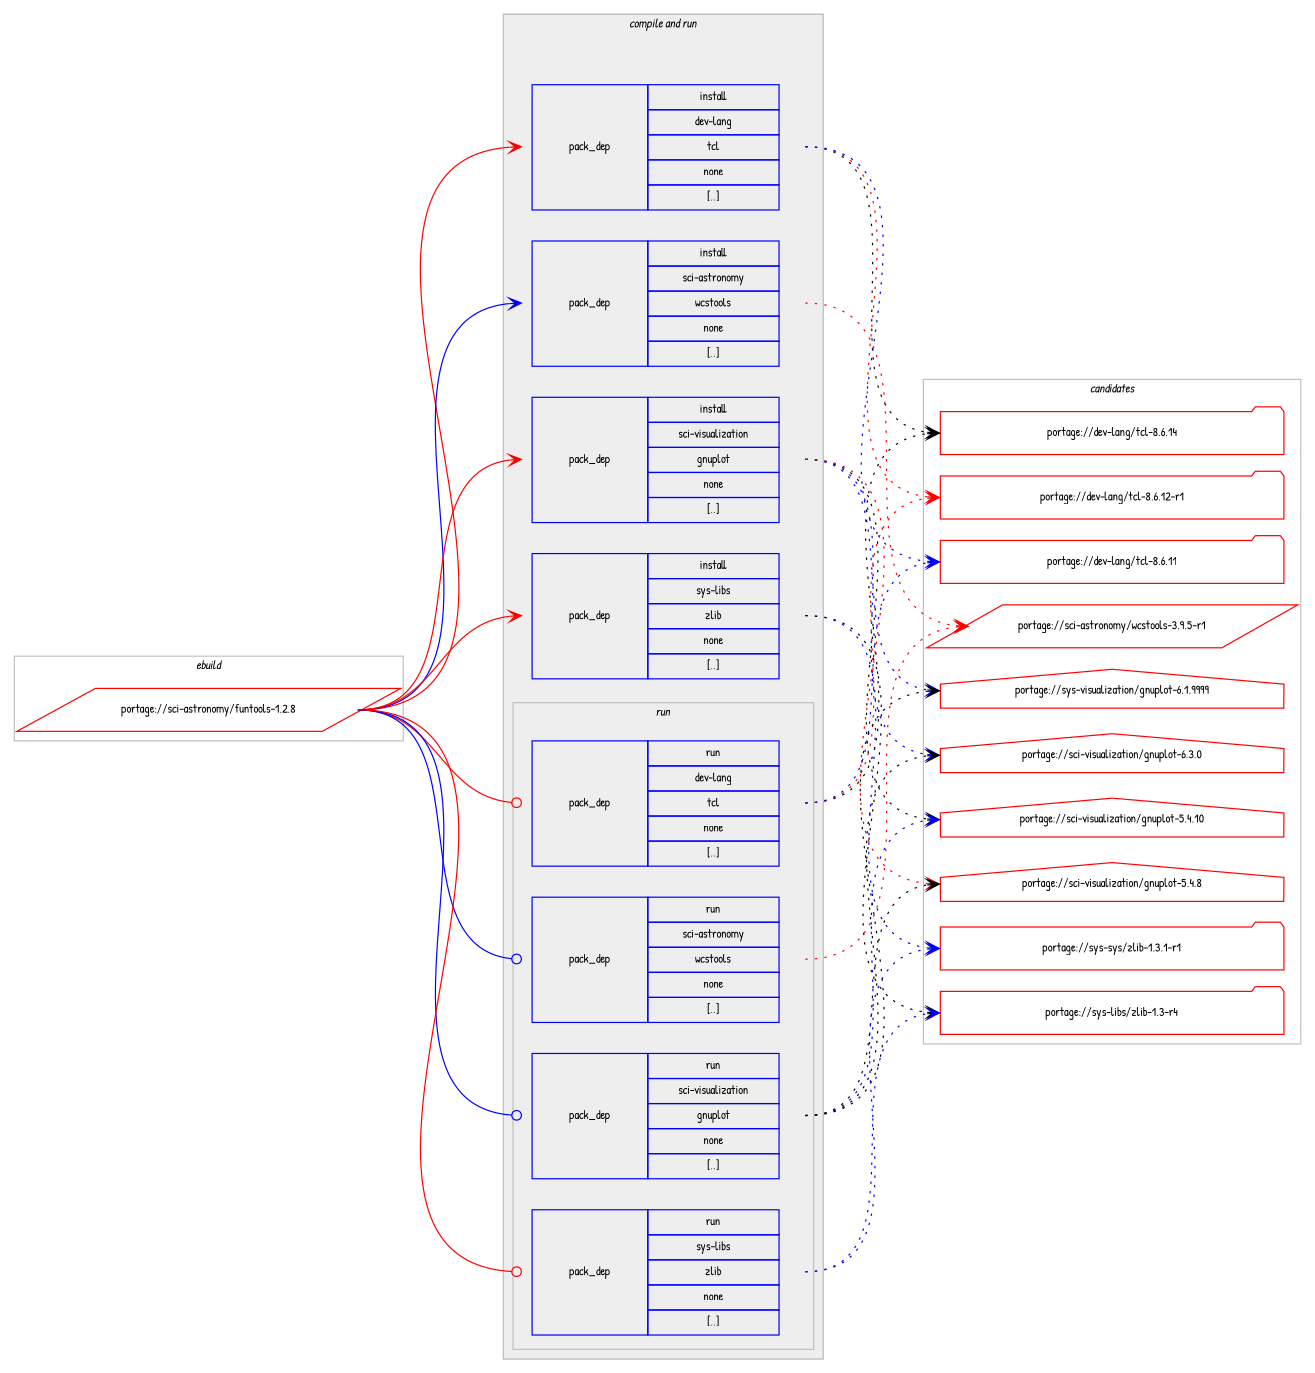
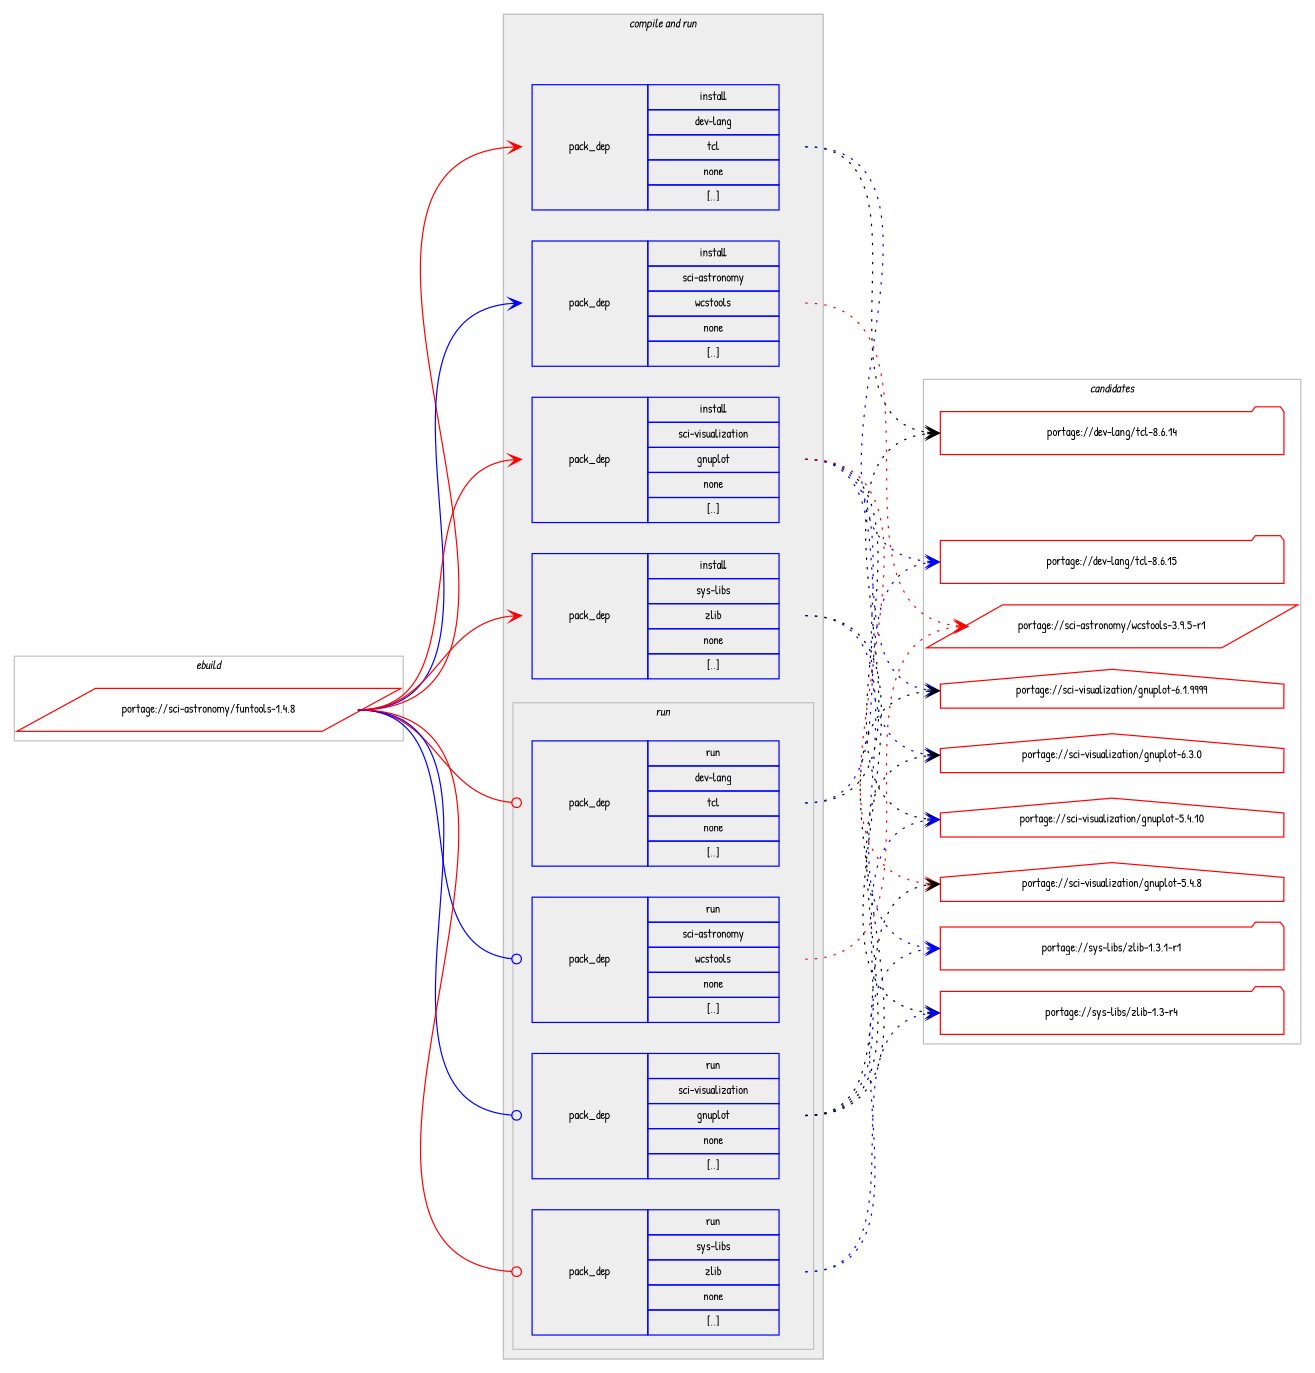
(1112, 498) -> none
(1112, 562) -> (1112, 562)
(1112, 691) -> (1112, 691)
(209, 710) -> (209, 710)
(1112, 948) -> (1112, 948)
